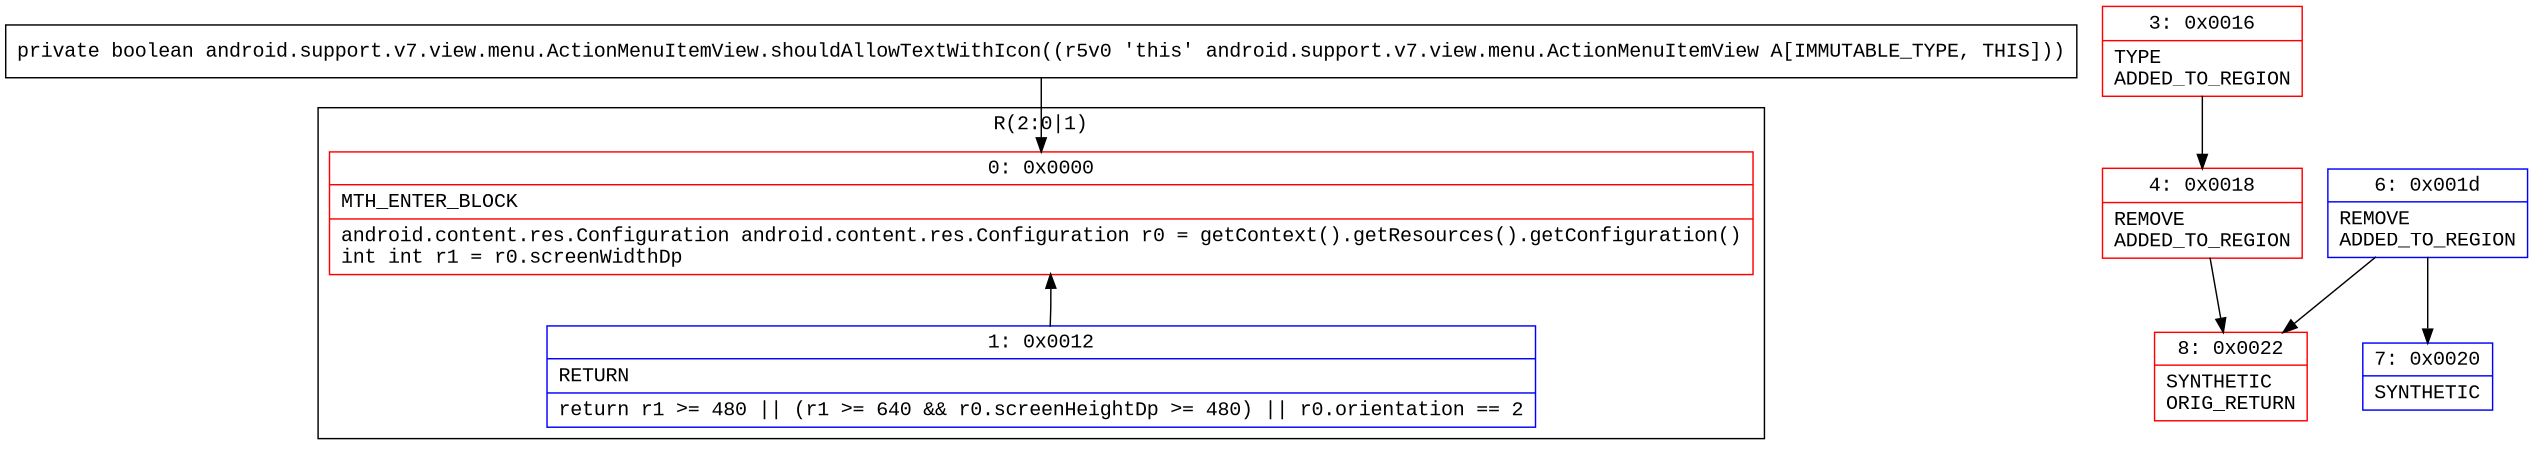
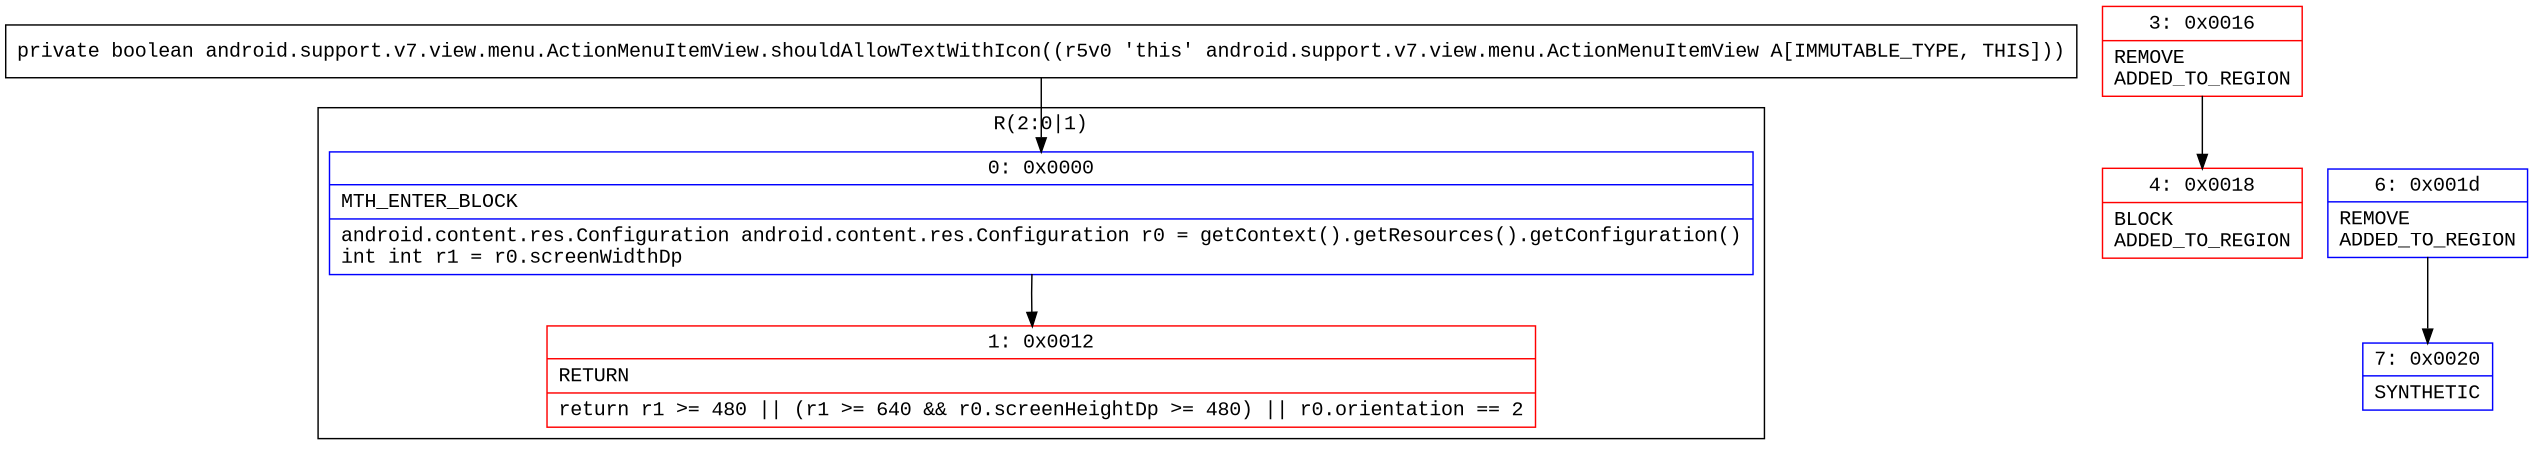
(2138, 57) -> (2150, 57)
(1041, 213) -> (1041, 213)
(2150, 219) -> (2144, 219)
(1051, 308) -> (1032, 293)
(1041, 377) -> (1041, 377)
(2231, 377) -> none
